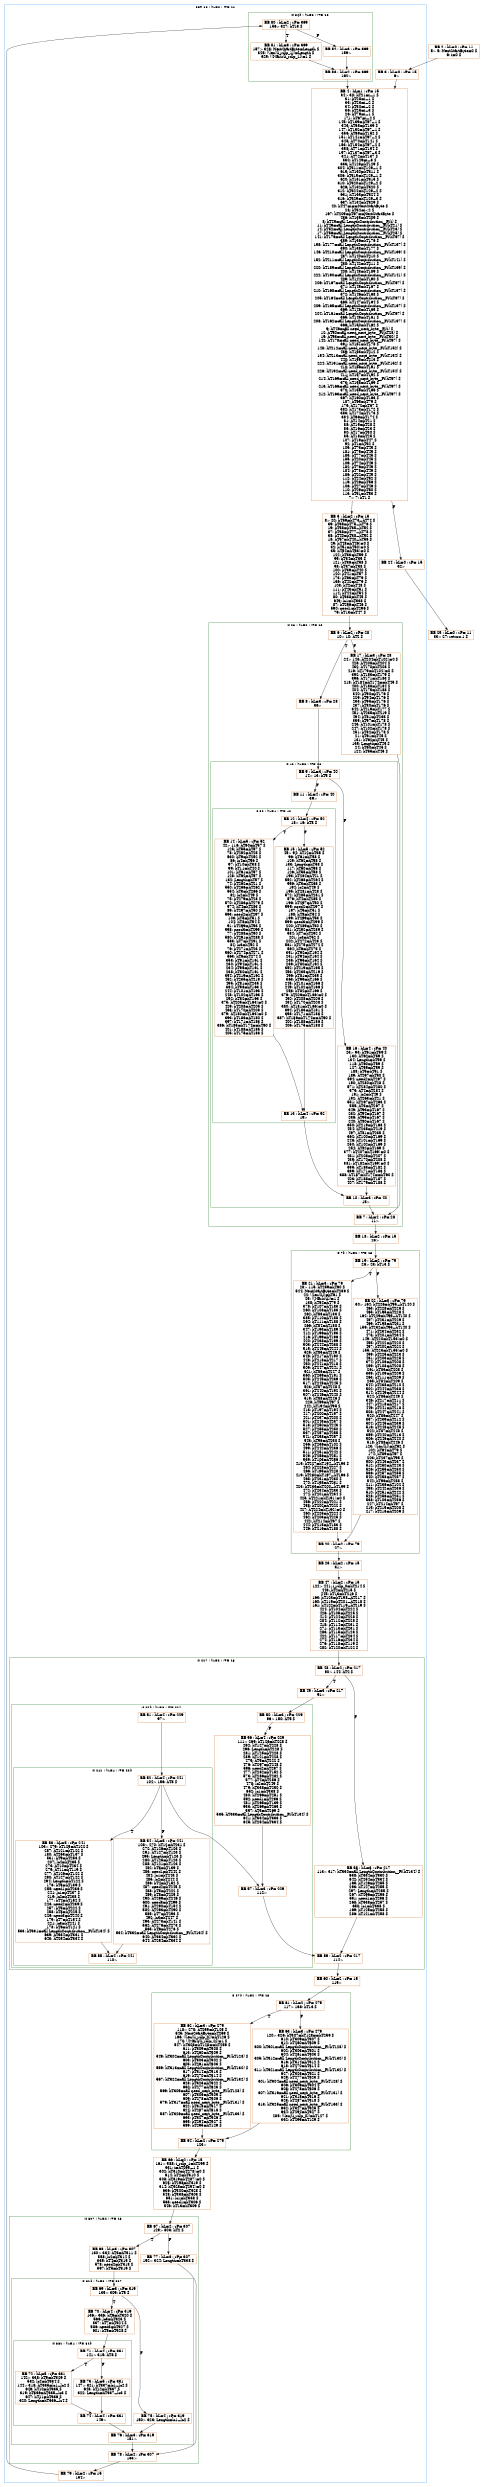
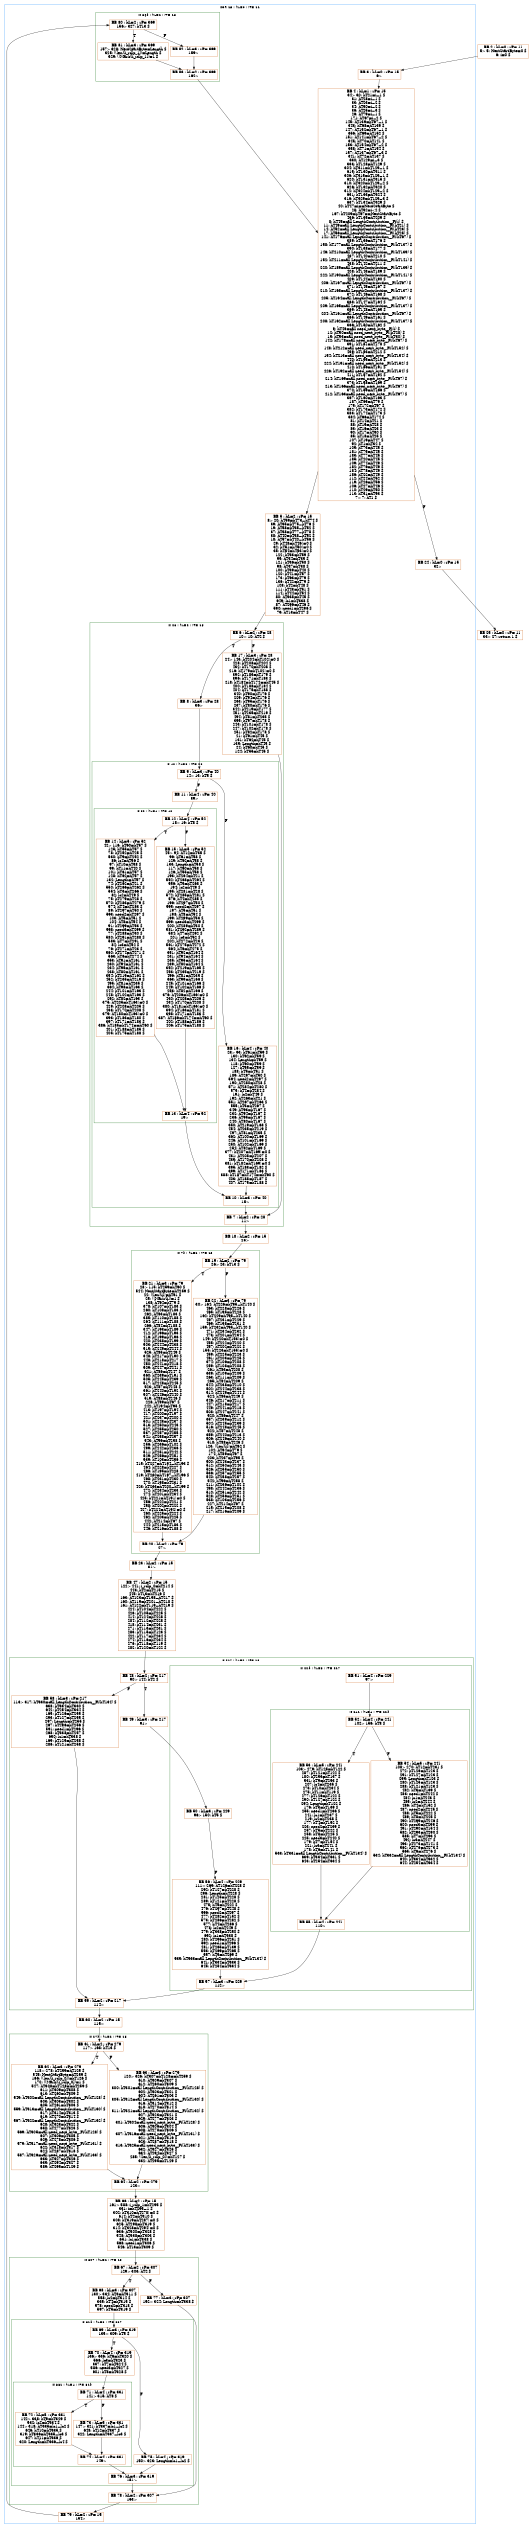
(207, 1835) -> (295, 1970)
